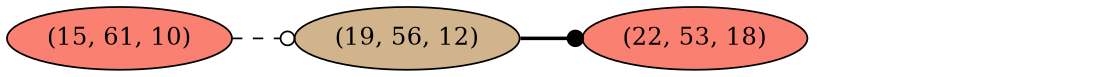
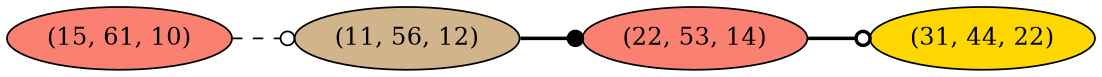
(407, 38) -> (407, 38)
(695, 38) -> (695, 38)
none -> (982, 38)
